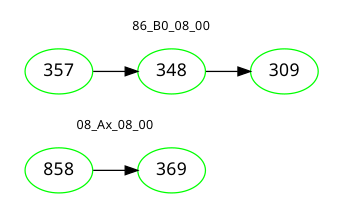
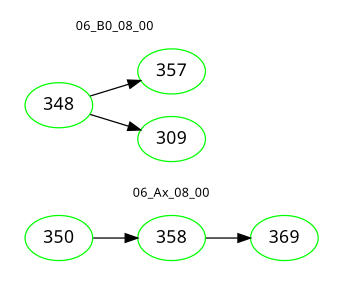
(172, 27) -> (115, 27)
(109, 71) -> (109, 90)
(115, 126) -> (172, 194)
(59, 170) -> (172, 238)
none -> (59, 238)
